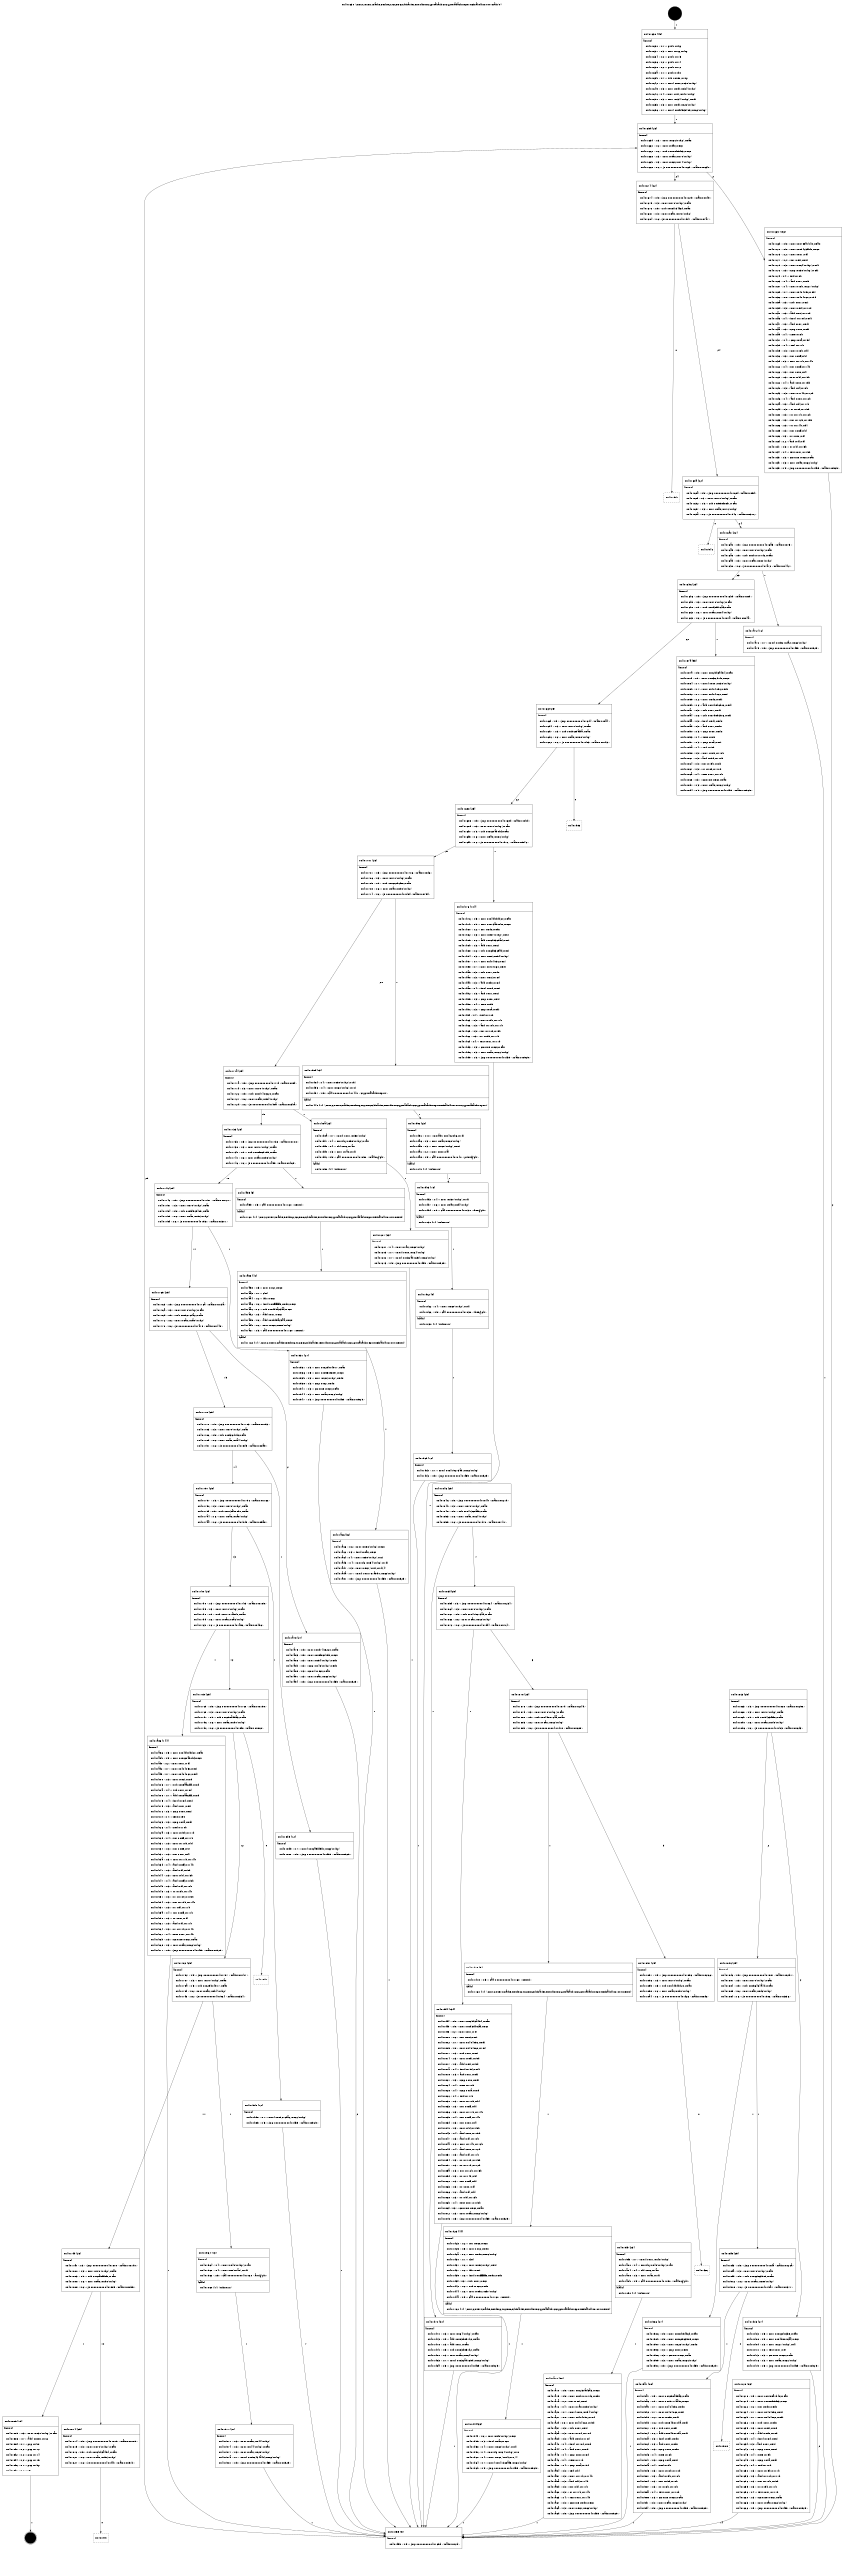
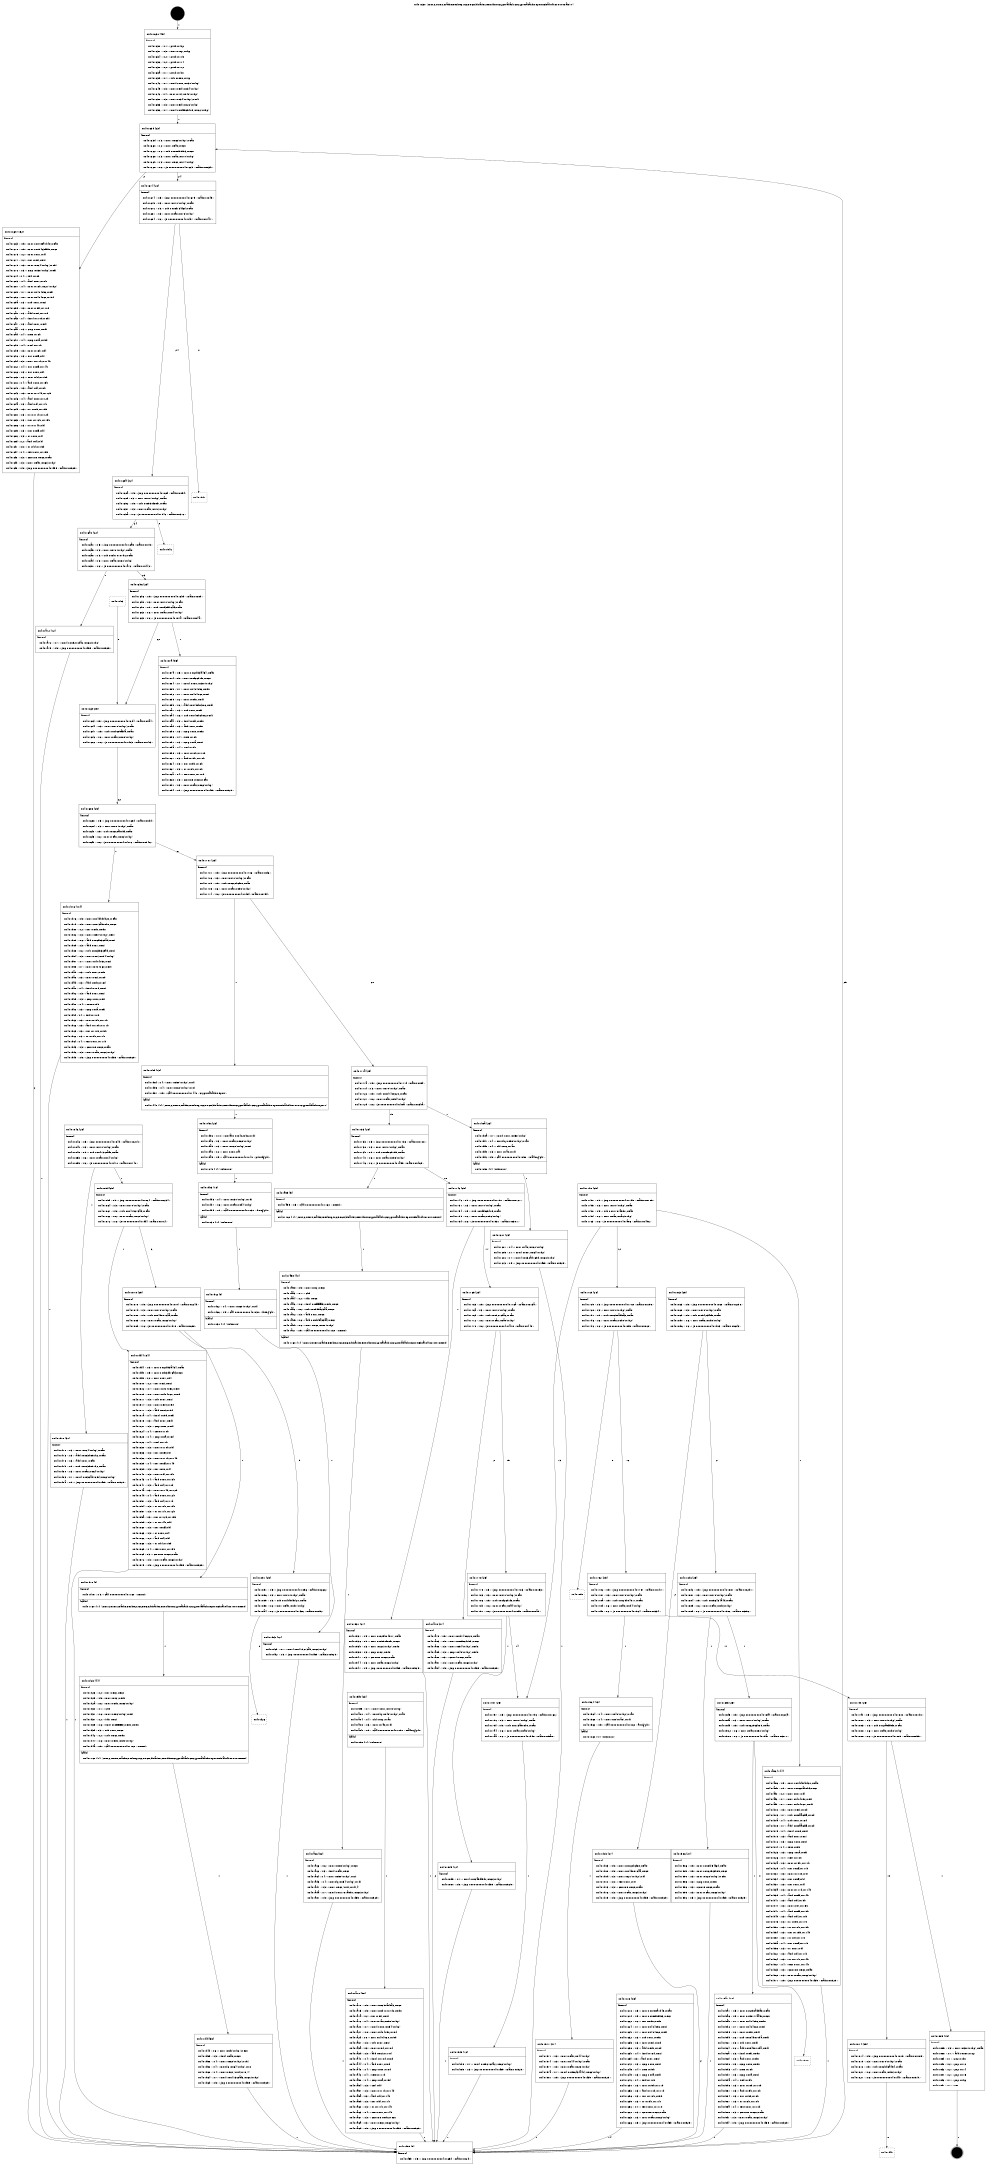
(574, 783) -> (117, 654)
(231, 1556) -> (555, 1459)
